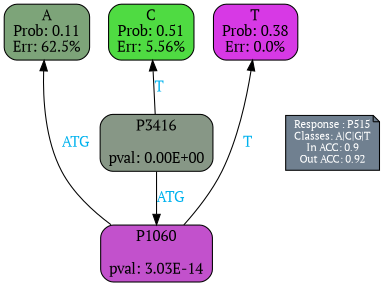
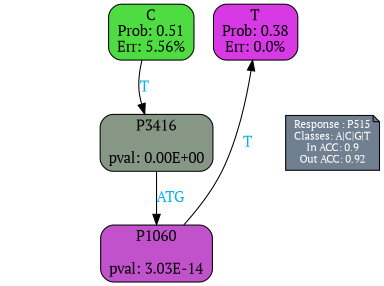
(47, 32) -> none
(154, 93) -> (139, 82)
